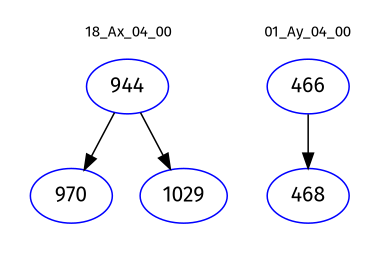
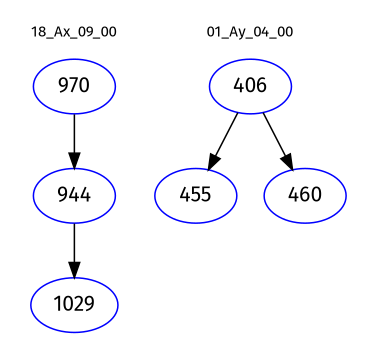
(129, 33) -> (74, 33)
(308, 87) -> (250, 87)
(103, 134) -> (74, 134)
none -> (196, 196)
(308, 196) -> (305, 196)
